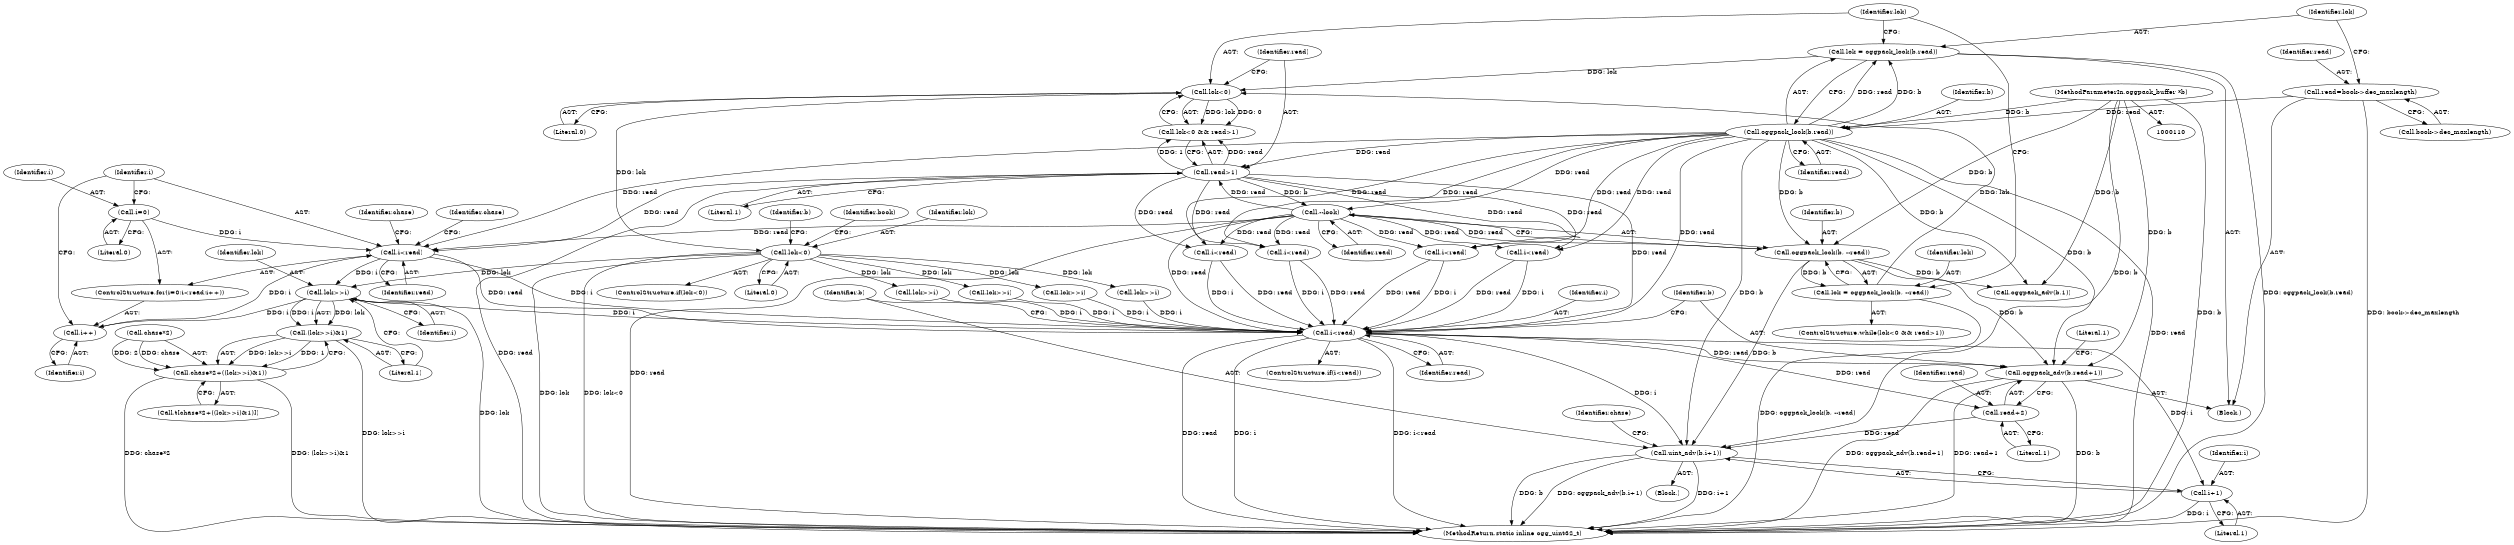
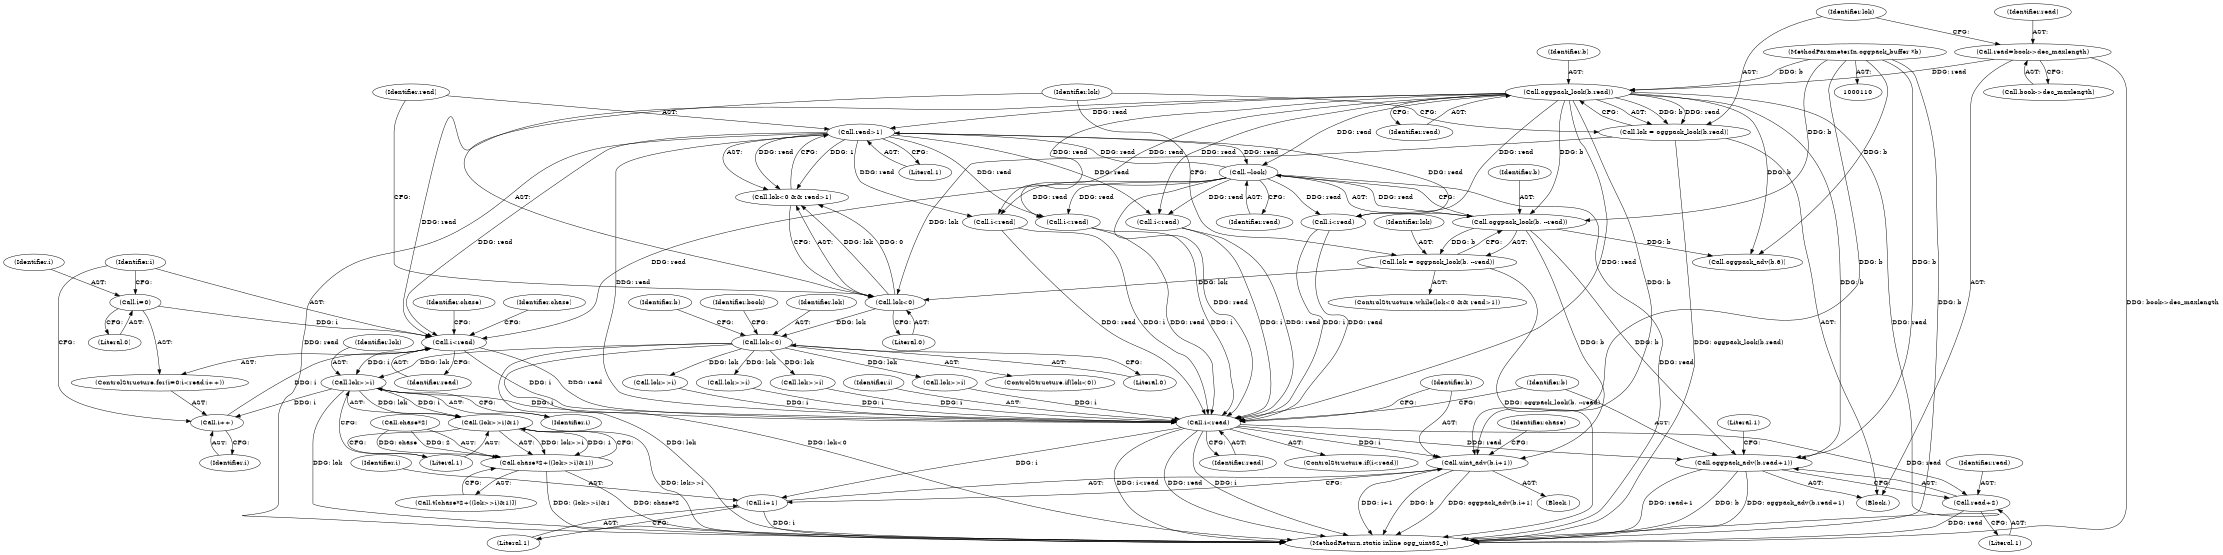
(1296, 193) -> (1261, 152)
(2032, 293) -> (1747, 262)
(1853, 432) -> (1846, 535)
